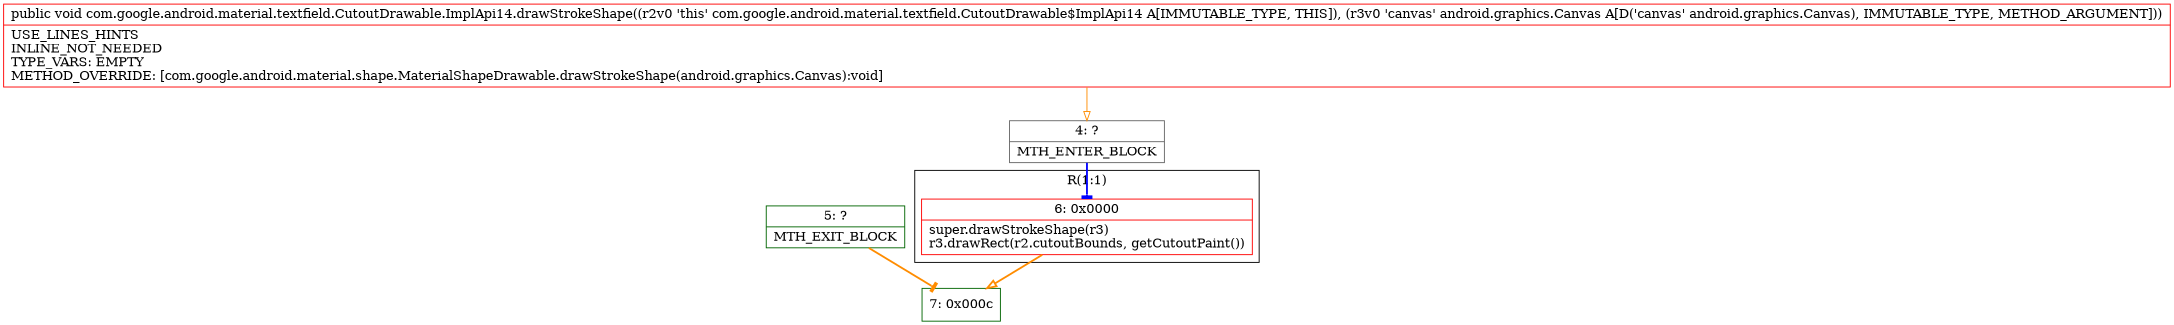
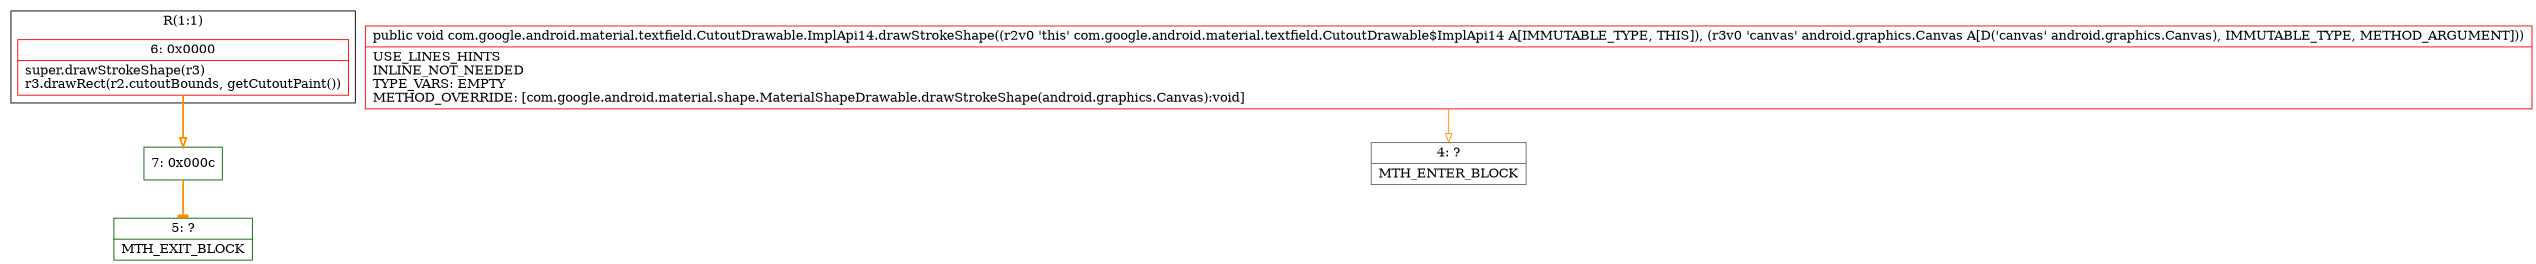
(1087, 179) -> none
(900, 267) -> (183, 197)
